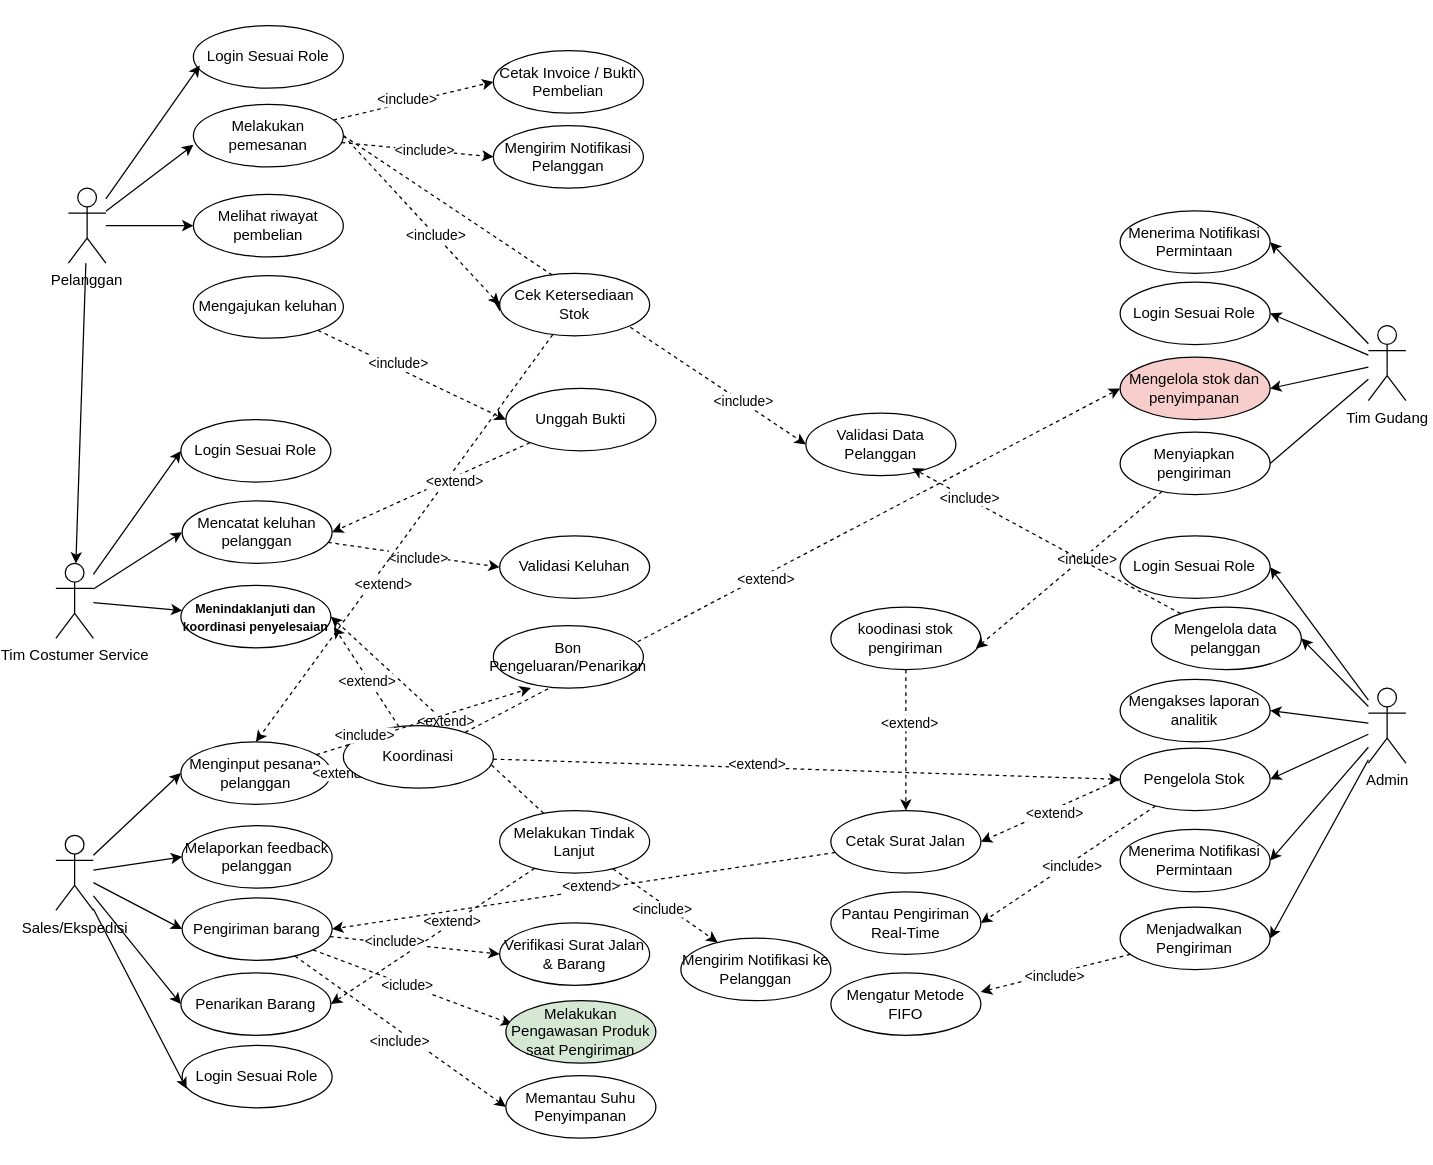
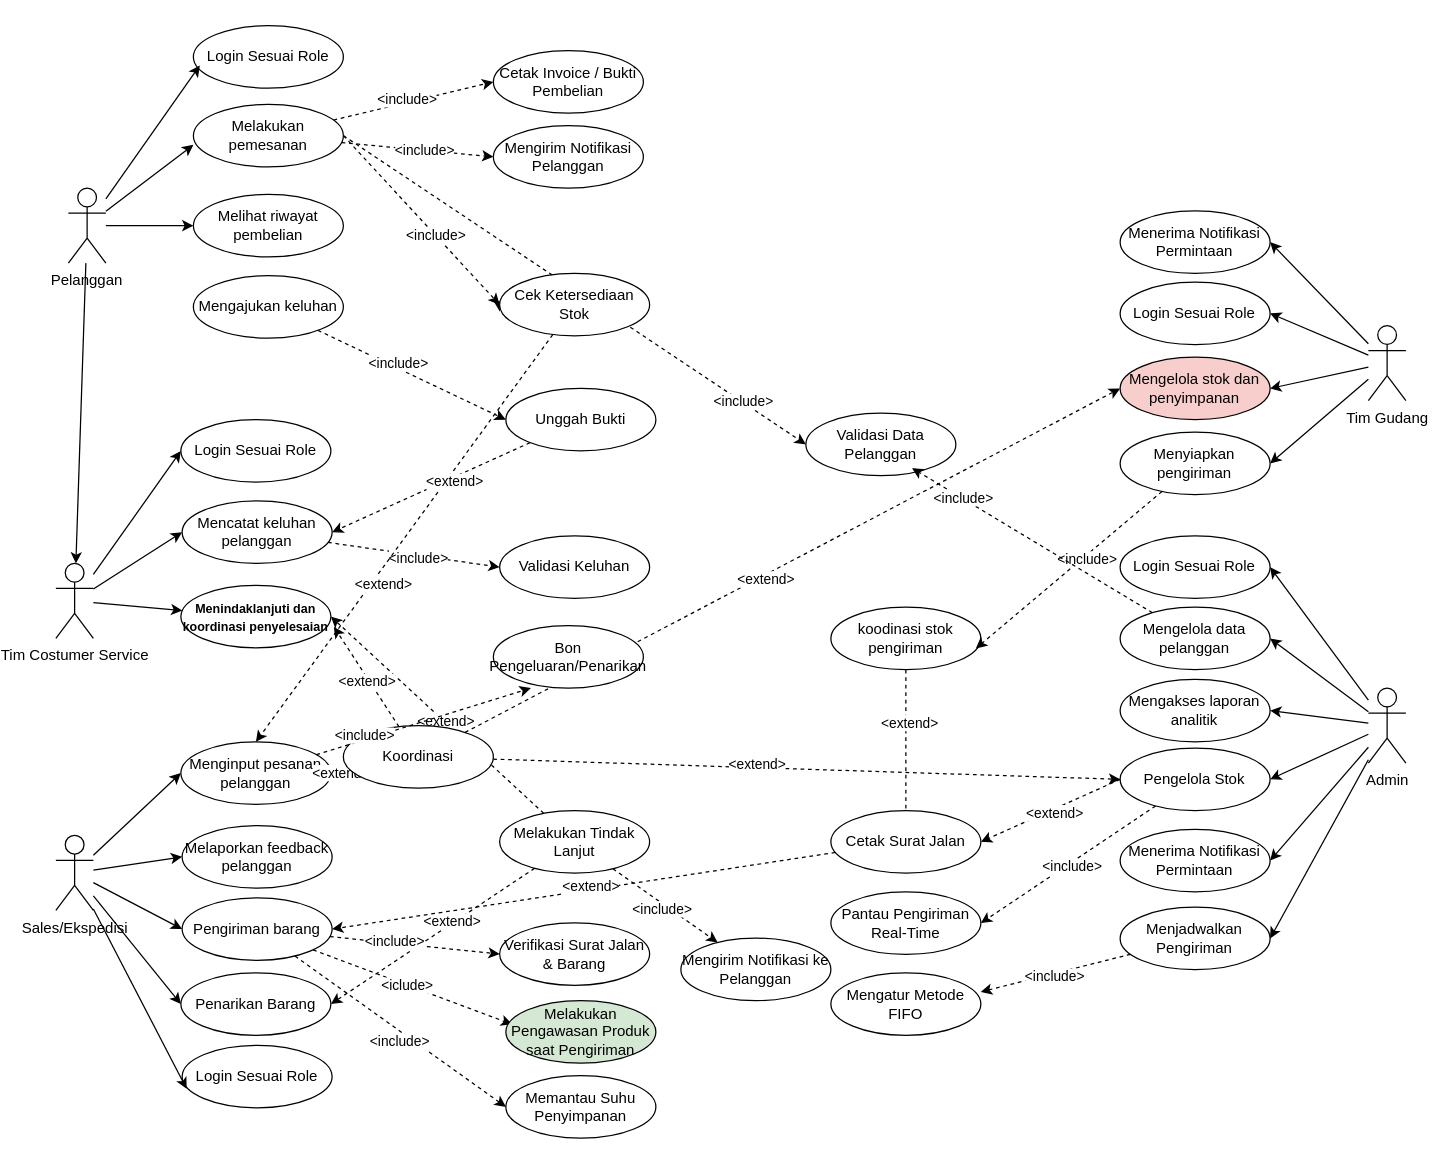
(1274, 460) -> (1277, 457)
(1226, 638) -> (1195, 638)
(906, 801) -> (906, 805)
